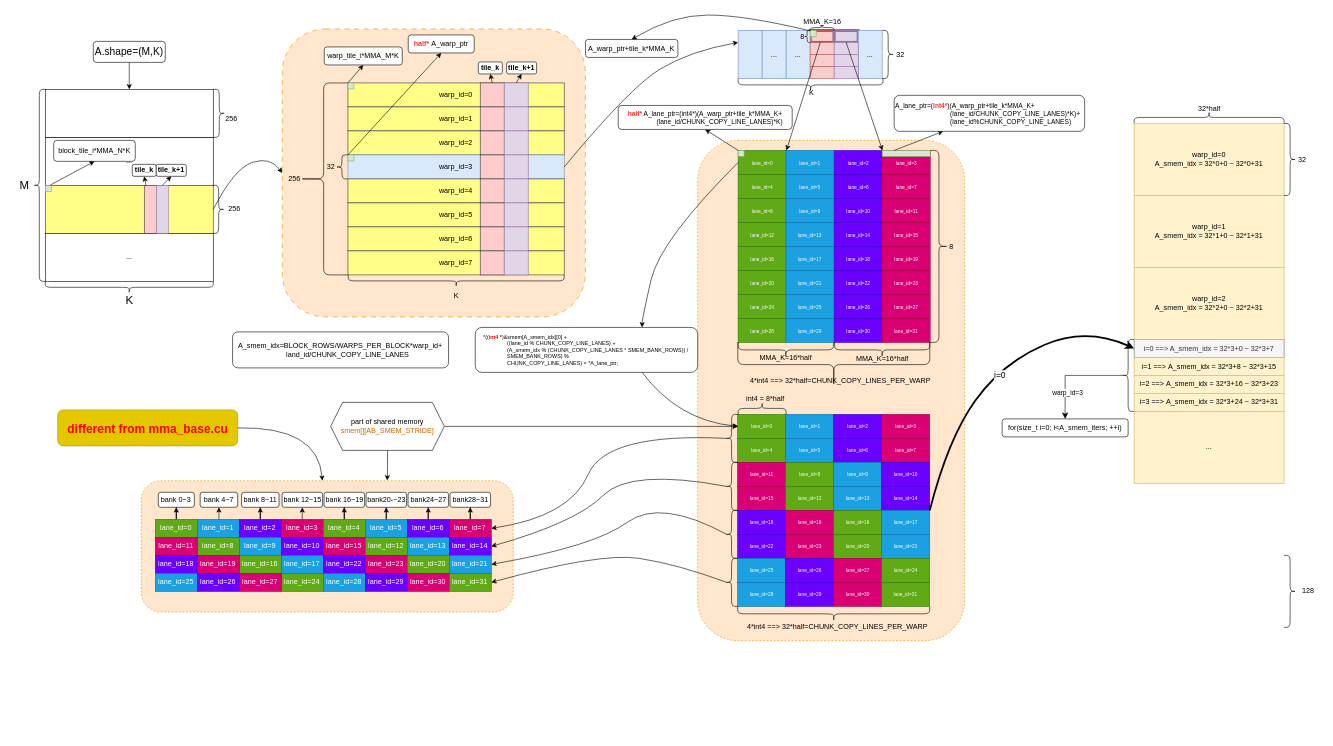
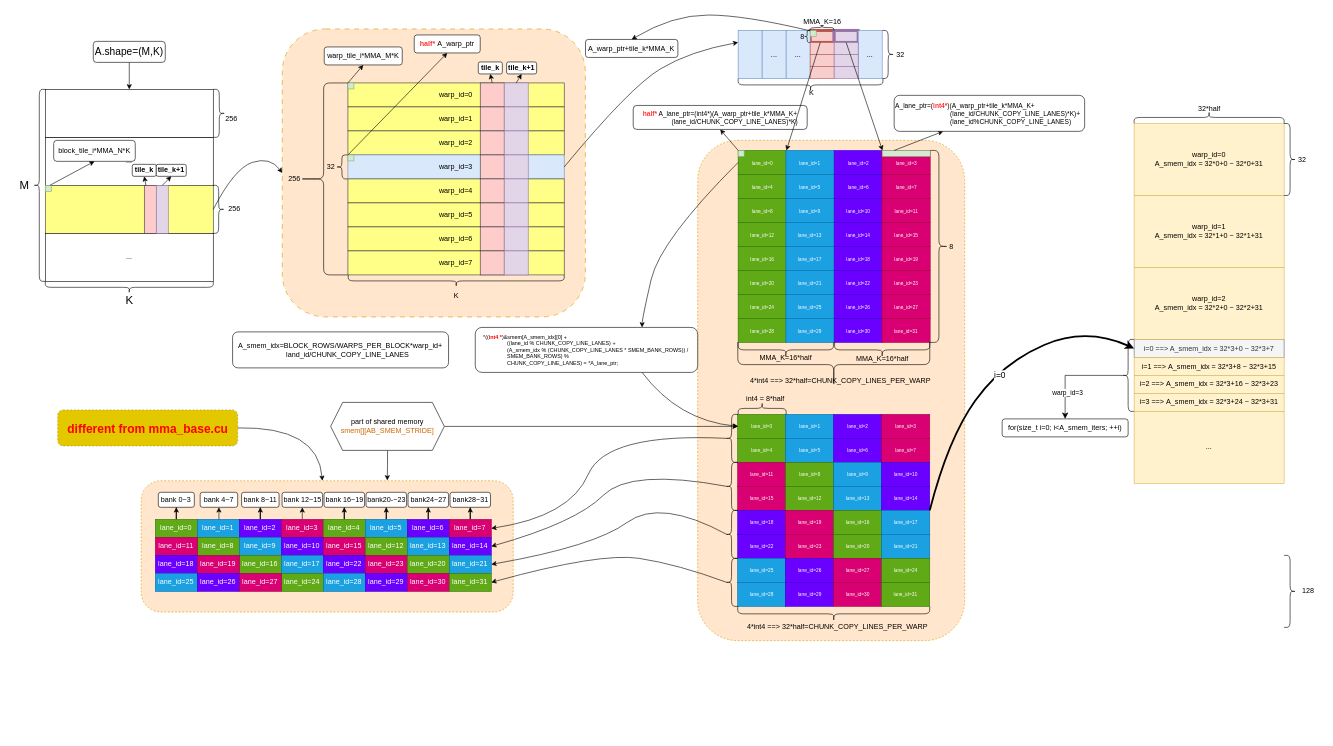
(441, 44) -> (447, 44)
(705, 117) -> (720, 117)
(148, 428) -> (148, 428)
